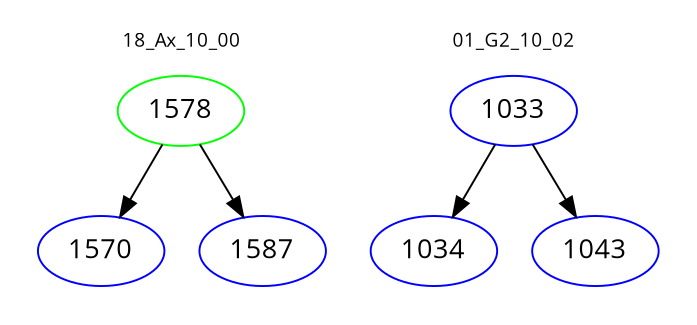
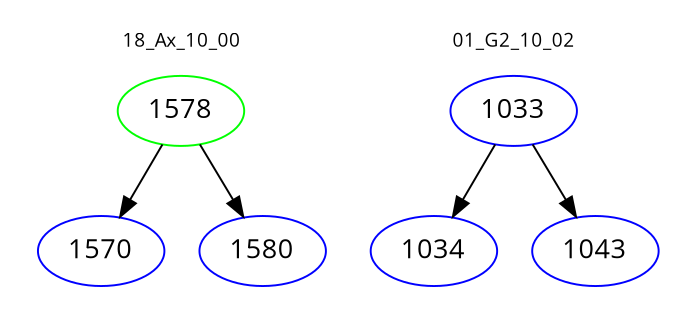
(263, 251) -> (263, 251)
